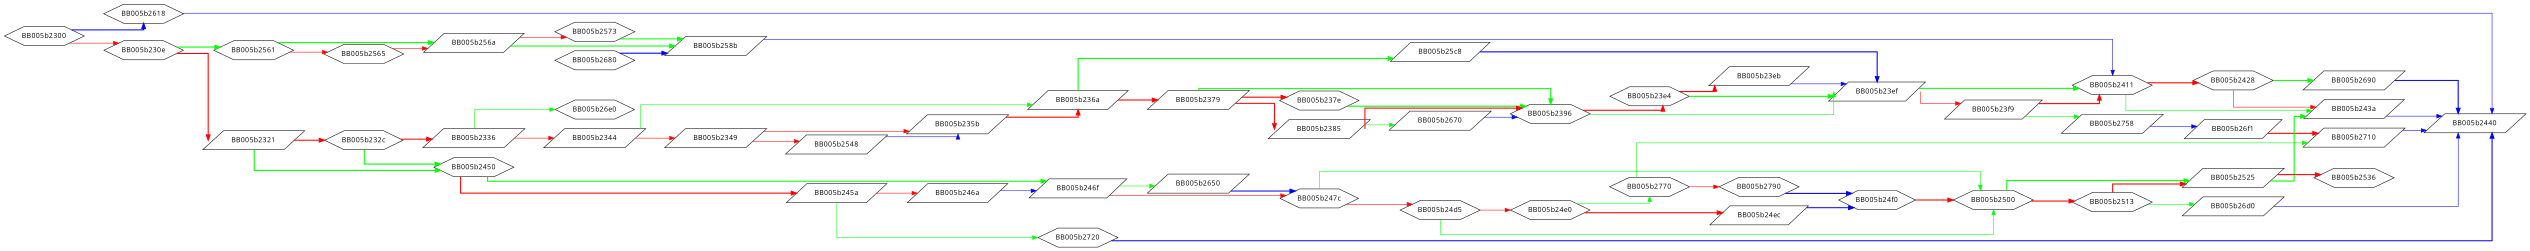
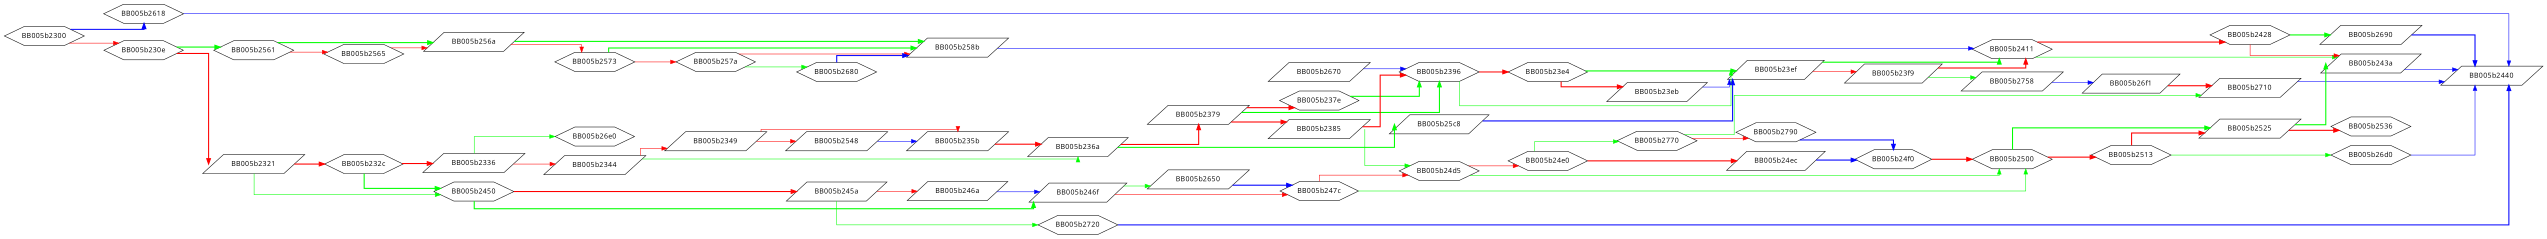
none -> (716, 62)
(1377, 125) -> (1367, 166)
(334, 170) -> (334, 195)
(2233, 206) -> (2371, 155)
